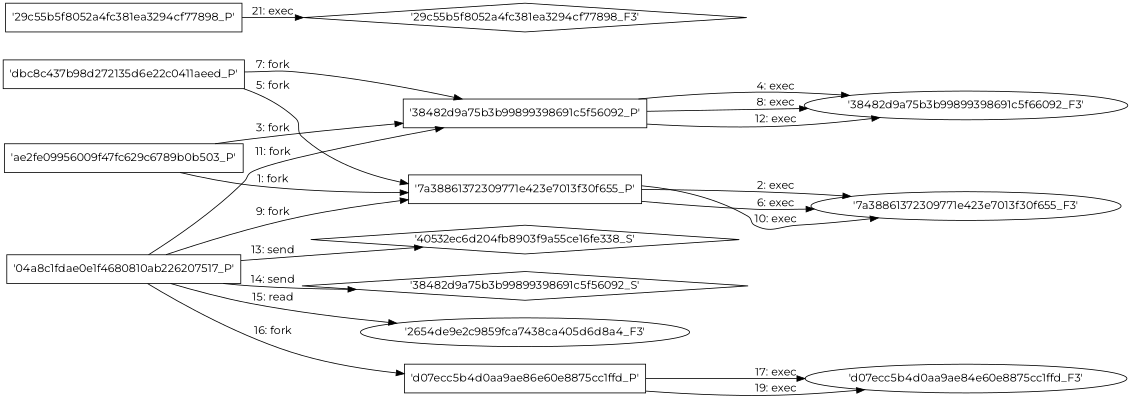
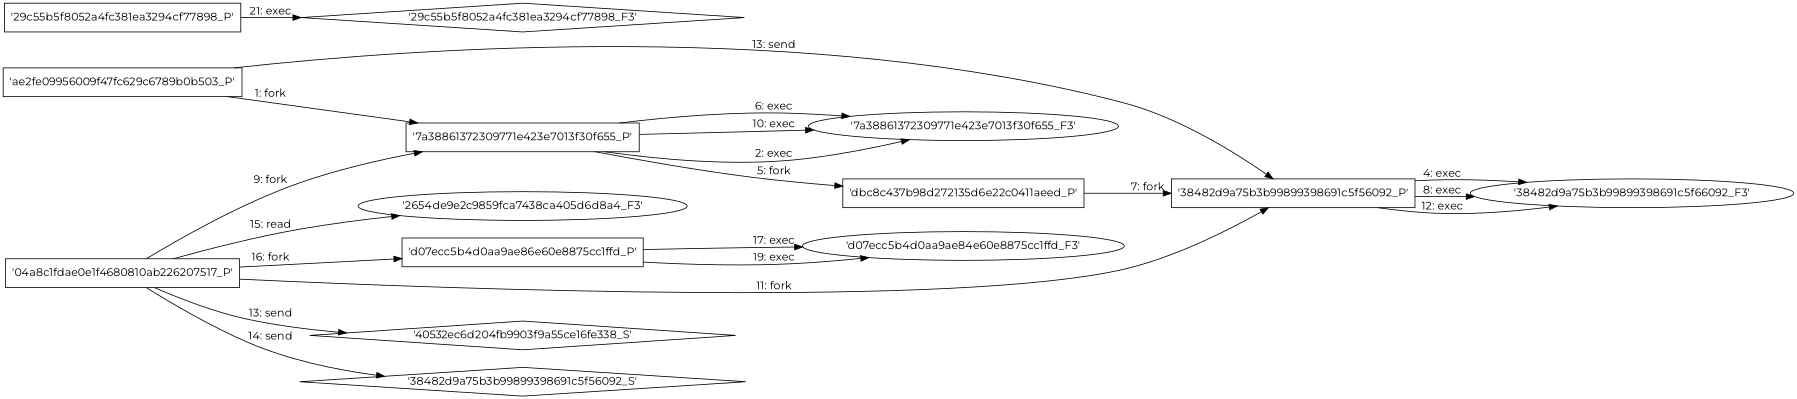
(273, 128) -> (774, 45)
(313, 146) -> (715, 172)
(525, 240) -> (523, 335)
